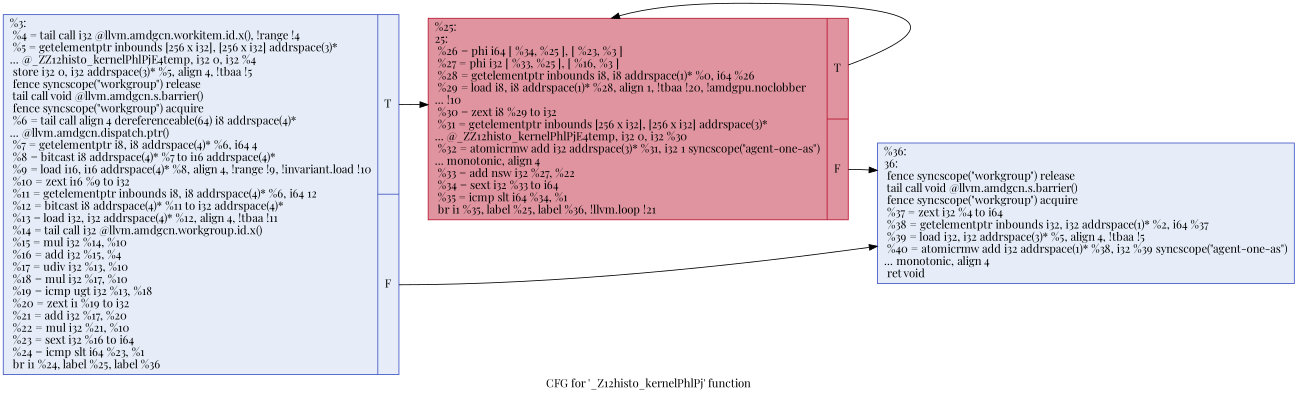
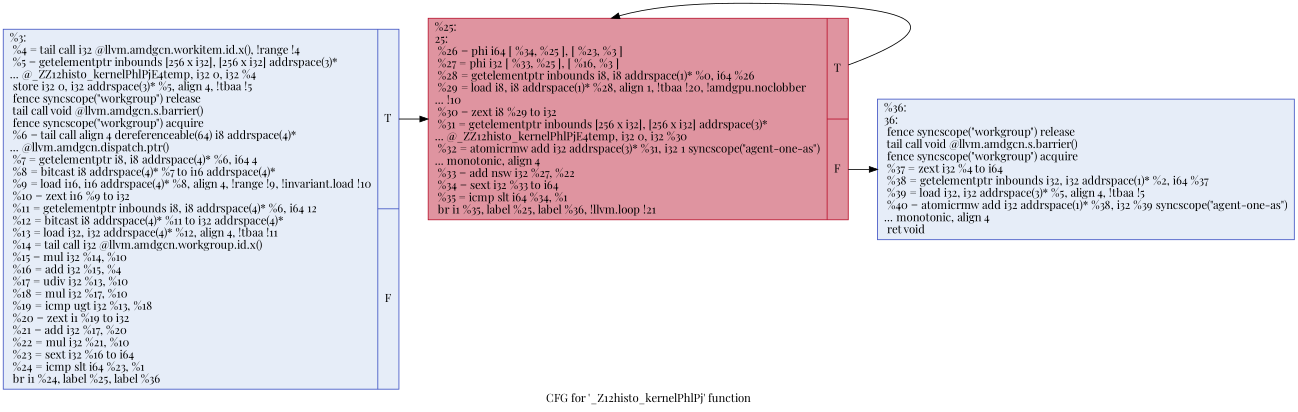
(635, 274) -> none
